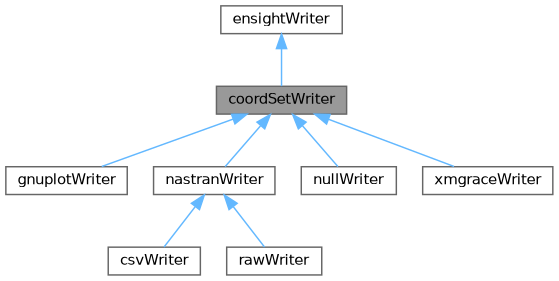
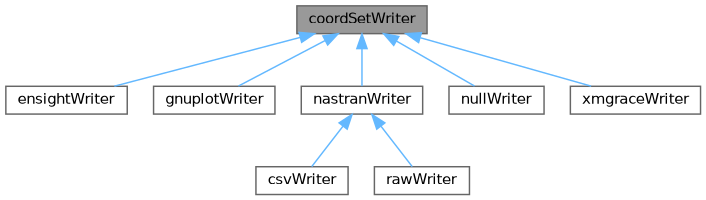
(282, 67) -> (207, 62)
